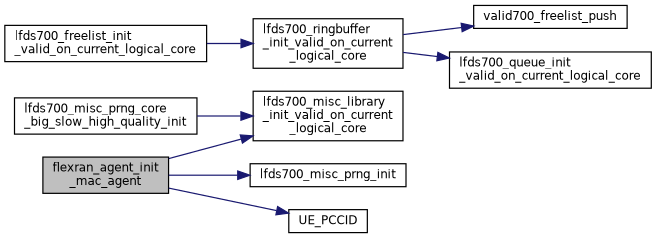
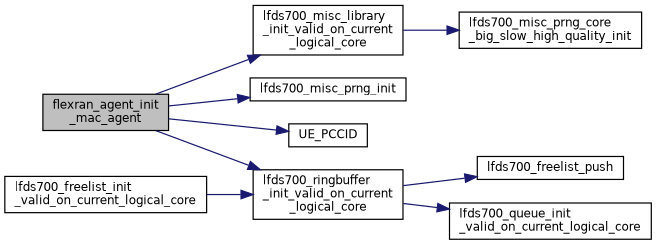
(550, 17) -> (550, 168)
(219, 116) -> (425, 30)
none -> (202, 148)
